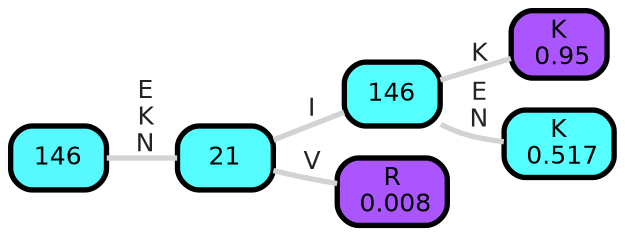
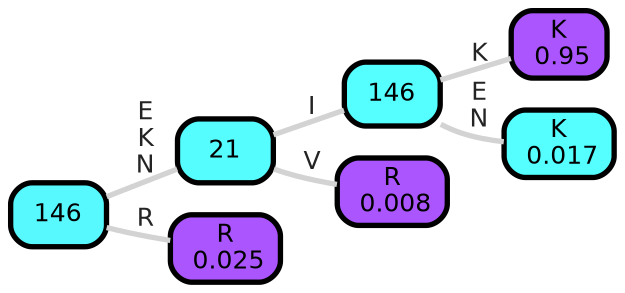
(559, 144) -> (559, 144)
none -> (225, 248)
